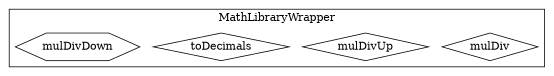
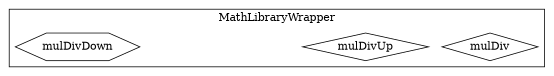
(221, 47) -> none
